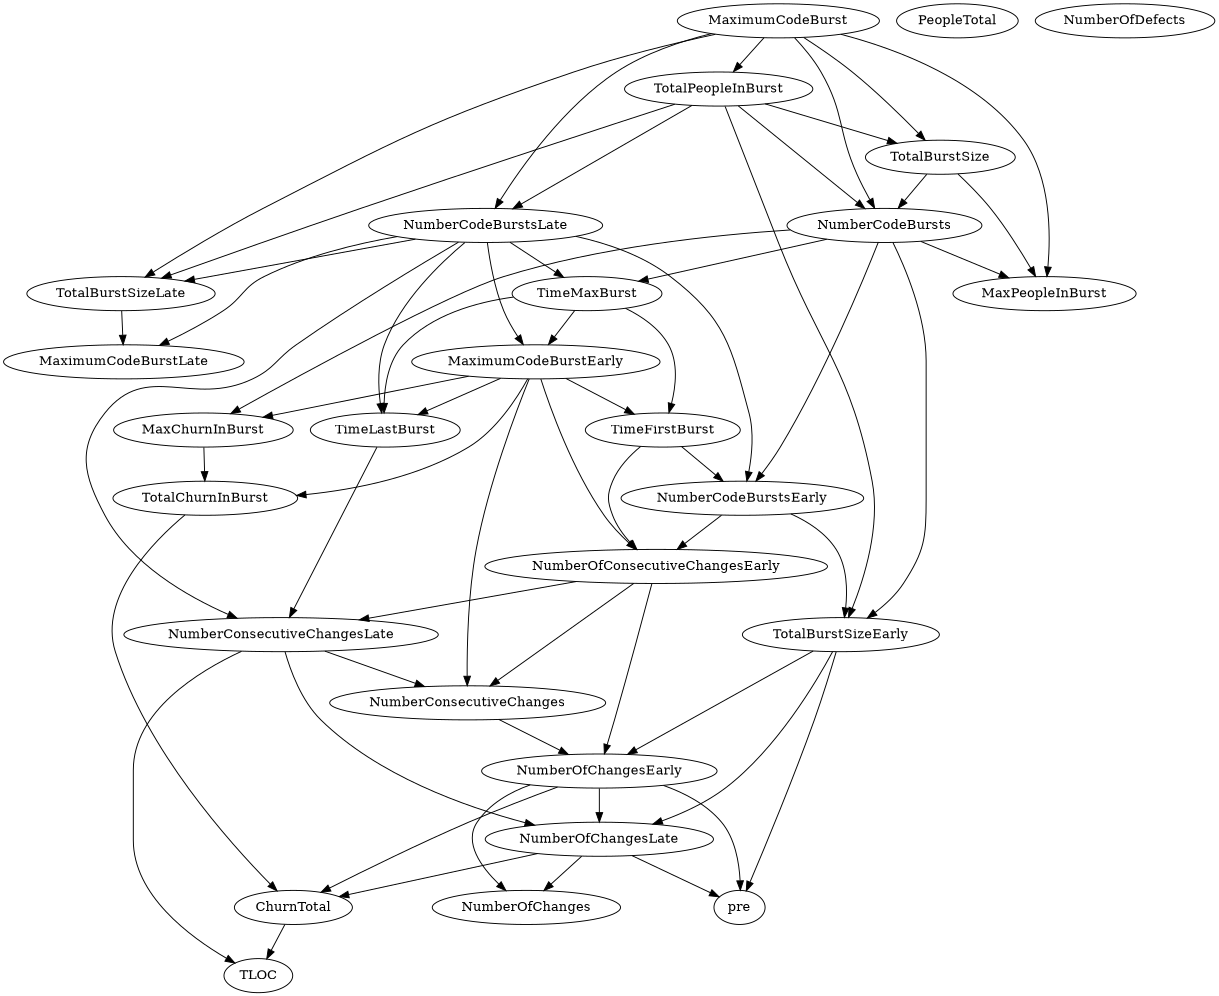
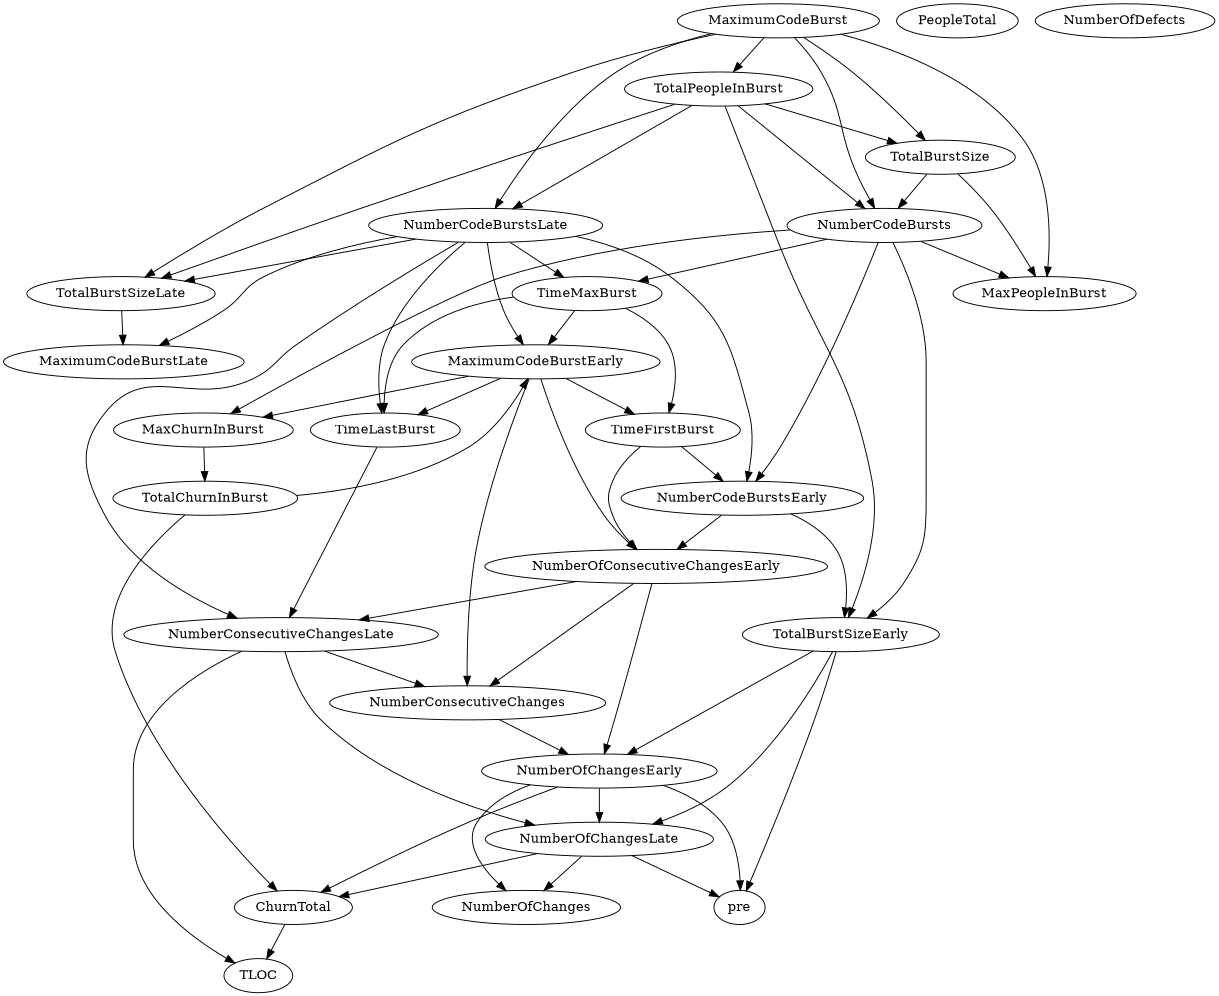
(433, 465) -> (424, 468)
